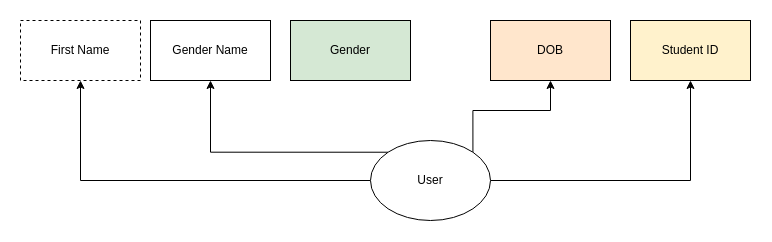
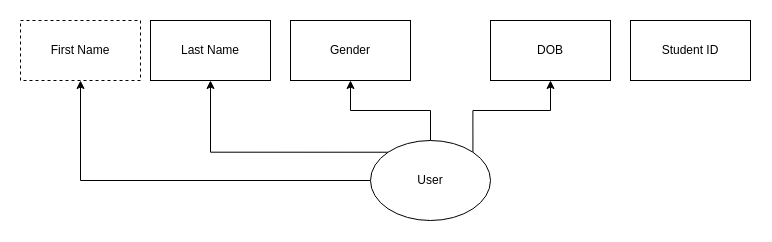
(211, 51) -> (211, 51)
(351, 51) -> (351, 51)
(551, 51) -> (551, 51)
(691, 51) -> (691, 51)
(637, 181) -> (395, 111)
